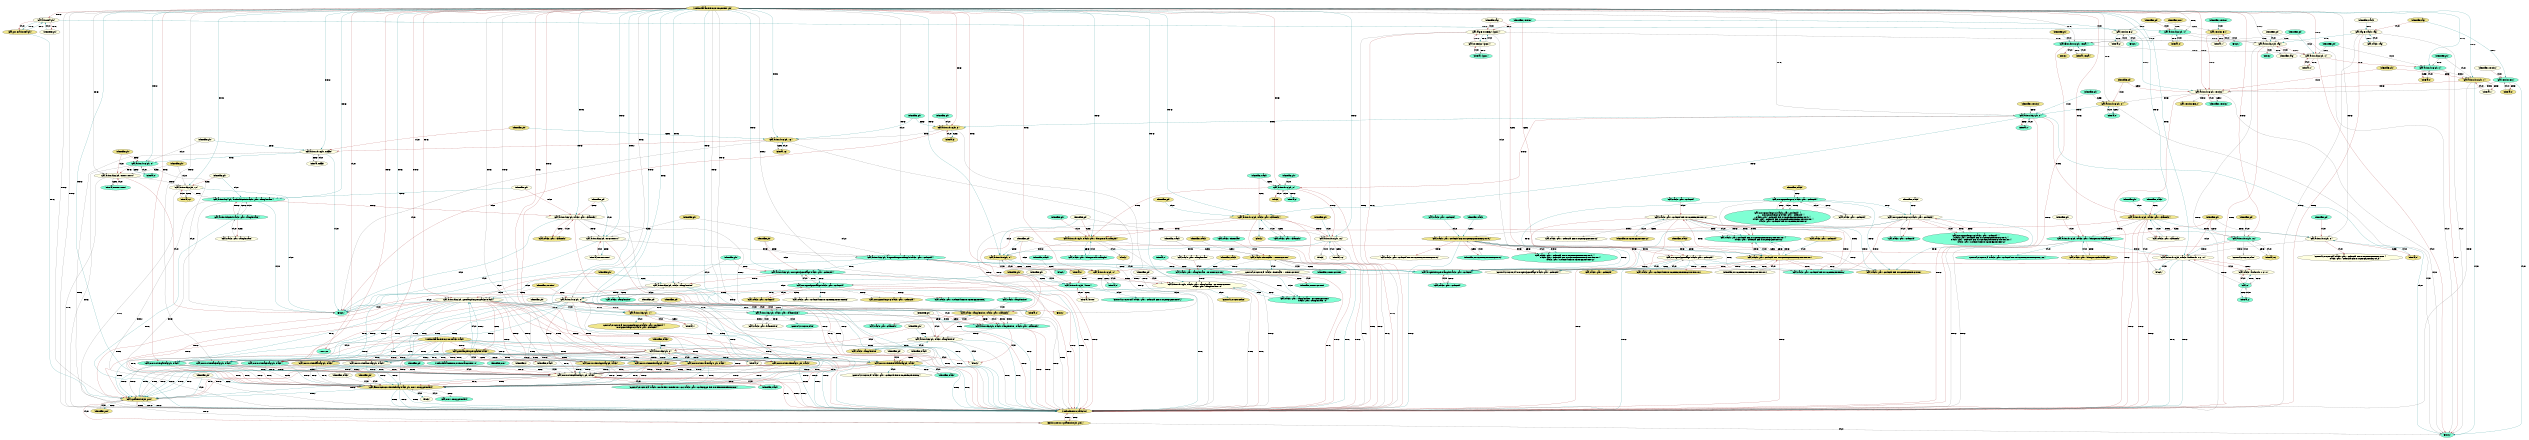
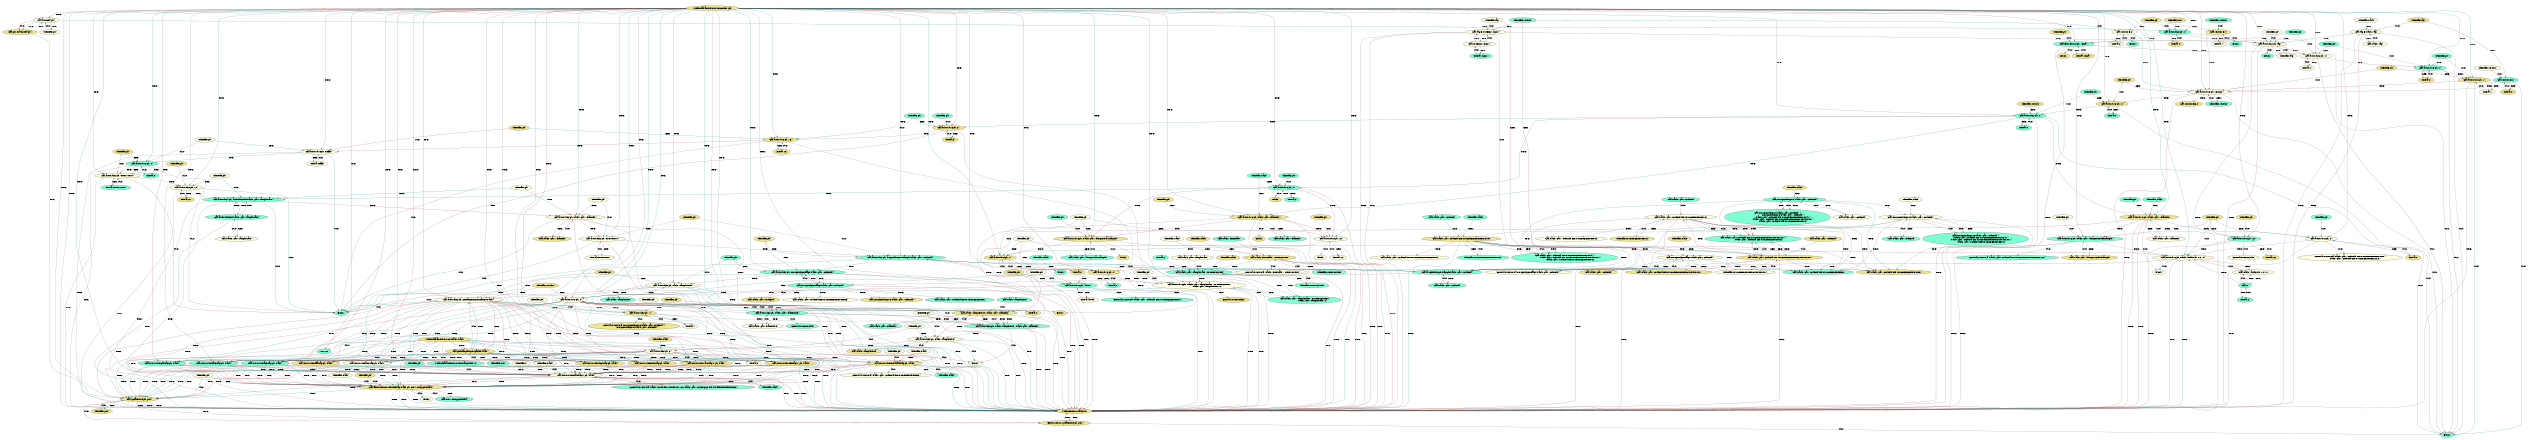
(342, 19) -> (777, 193)
none -> (1775, 410)
